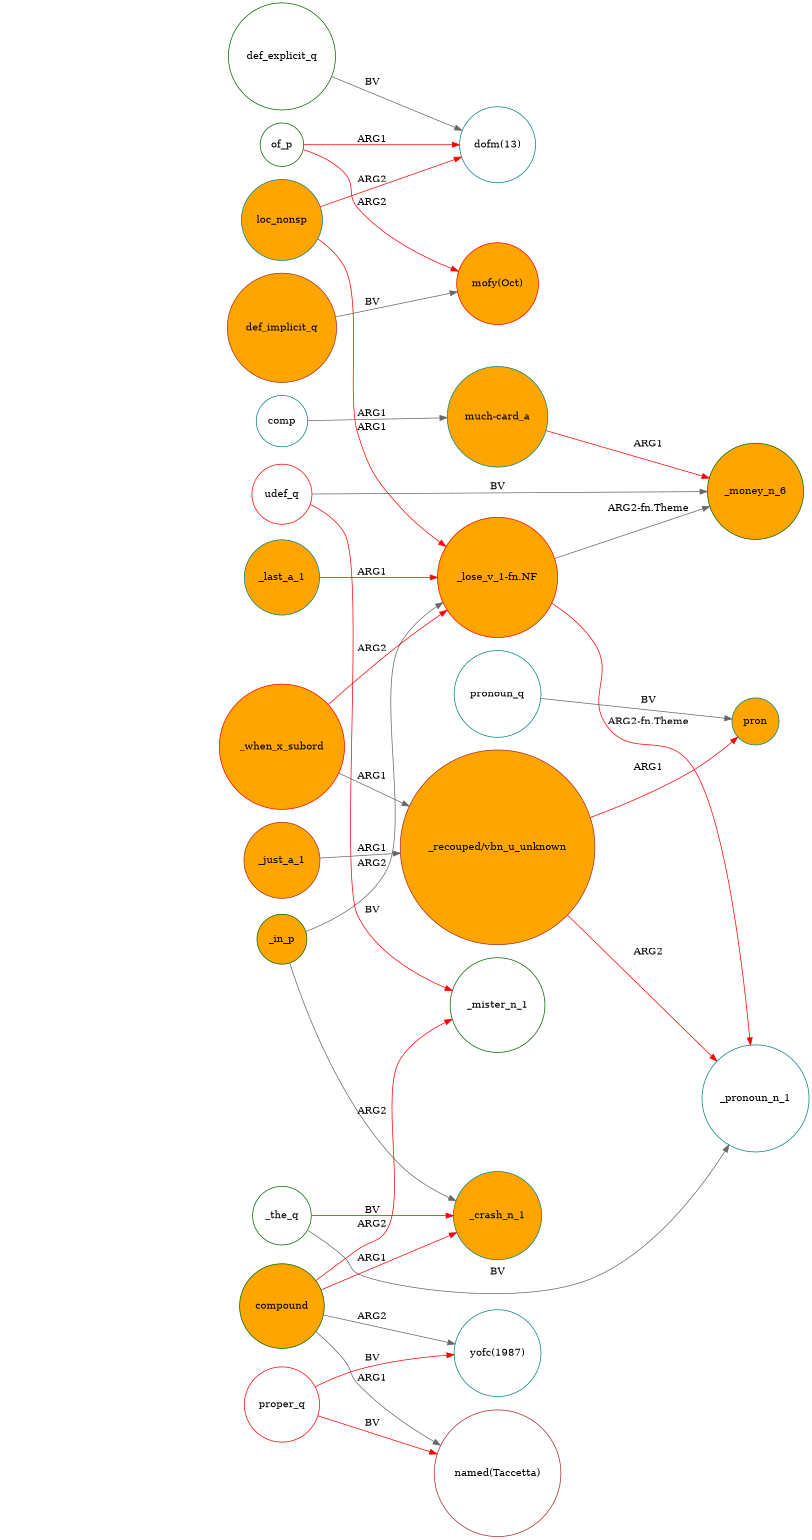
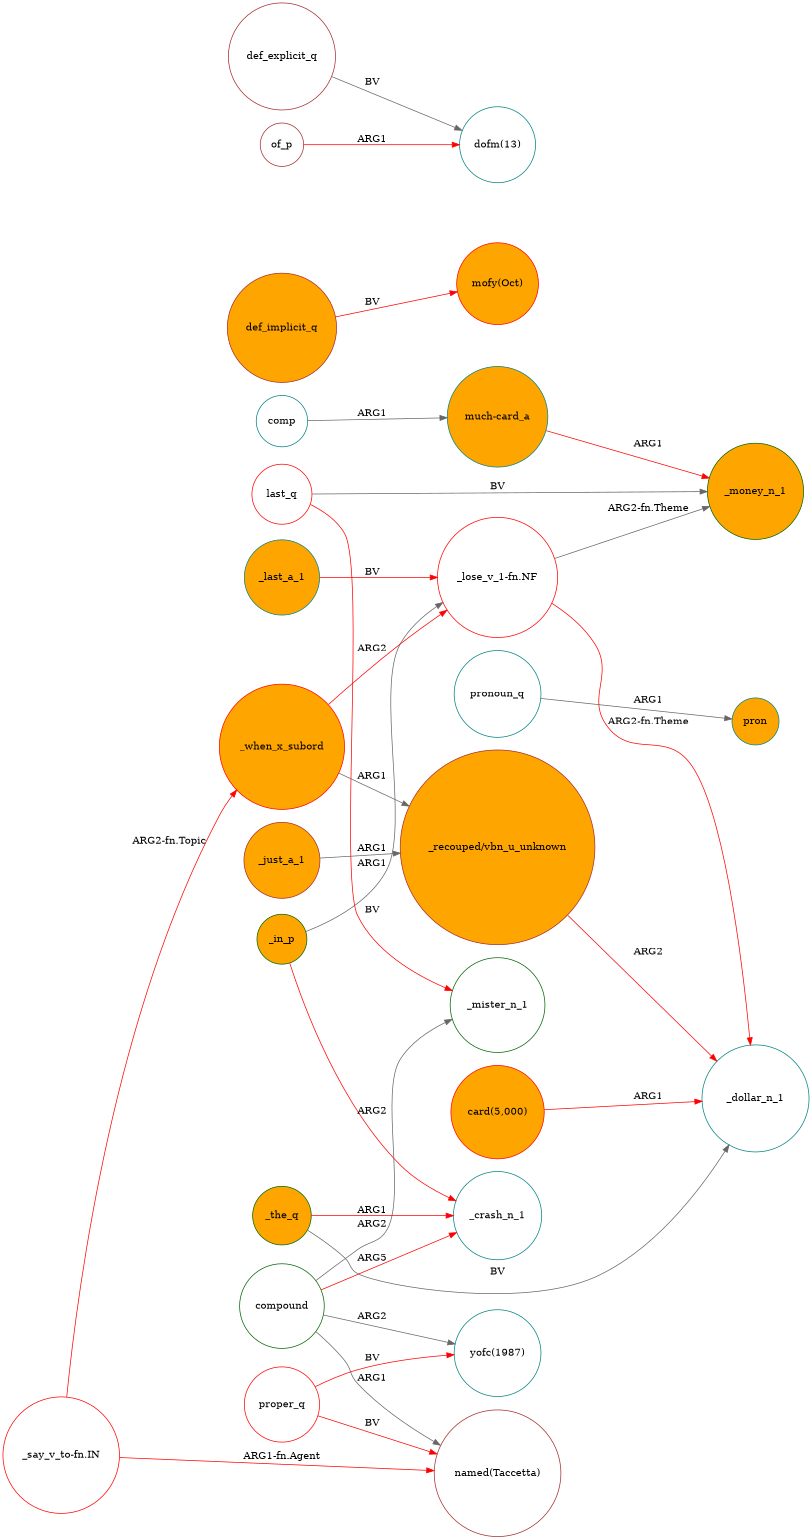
(282, 56) -> (282, 56)
(282, 145) -> (282, 145)
(367, 217) -> none
(282, 220) -> none
(393, 305) -> (393, 305)
(756, 491) -> (756, 491)
(282, 494) -> (282, 494)
(372, 572) -> (372, 572)
(498, 577) -> (498, 577)
(648, 700) -> (648, 700)
(664, 786) -> none
(372, 864) -> (372, 864)
(349, 1096) -> (349, 1096)
(756, 1098) -> (756, 1098)
none -> (498, 1112)
(394, 1167) -> (394, 1167)
(372, 1210) -> (372, 1210)
(282, 1216) -> (282, 1216)
(498, 1216) -> (498, 1216)
(372, 1258) -> (372, 1258)
(282, 1306) -> (282, 1306)
none -> (61, 1455)
